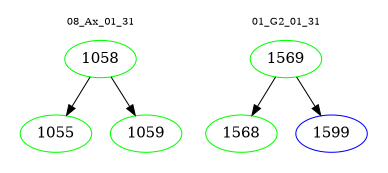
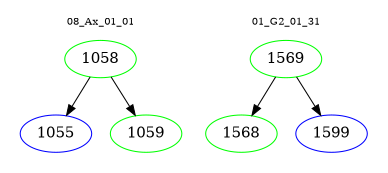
(101, 22) -> (101, 22)
(56, 134) -> (56, 134)
